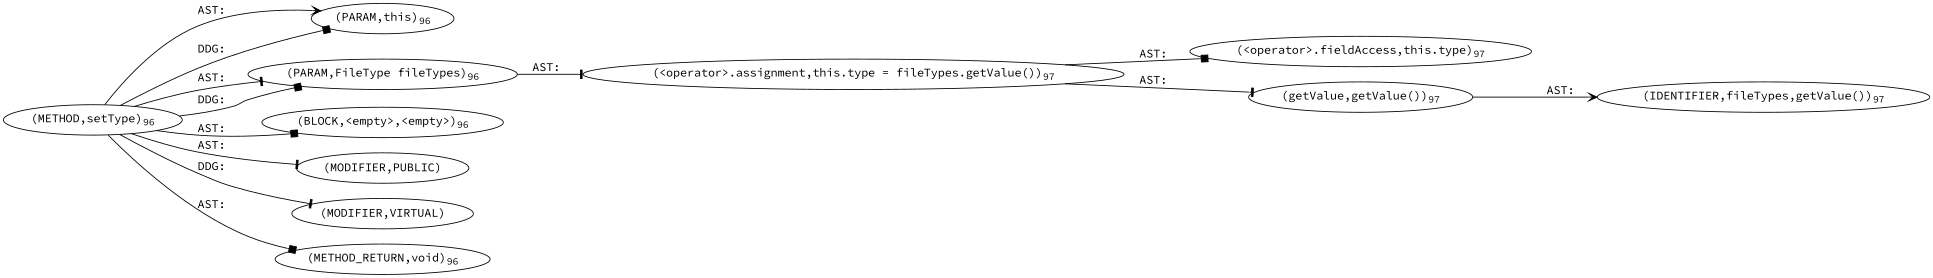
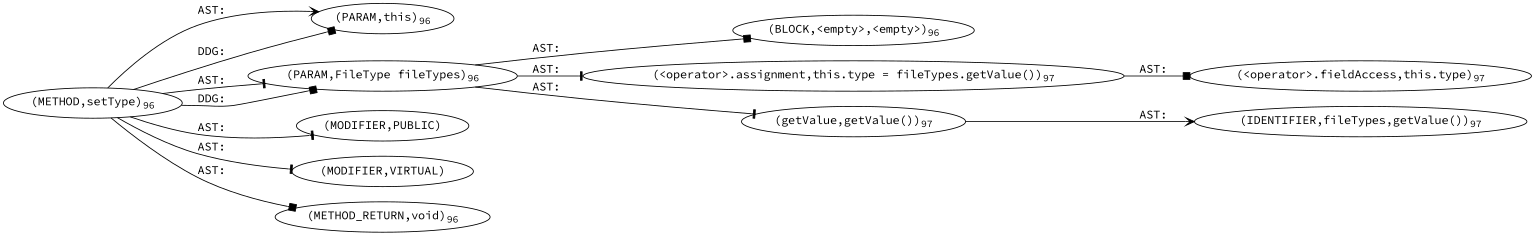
(1157, 88) -> (613, 102)
(223, 136) -> (608, 51)
(215, 167) -> (215, 147)
